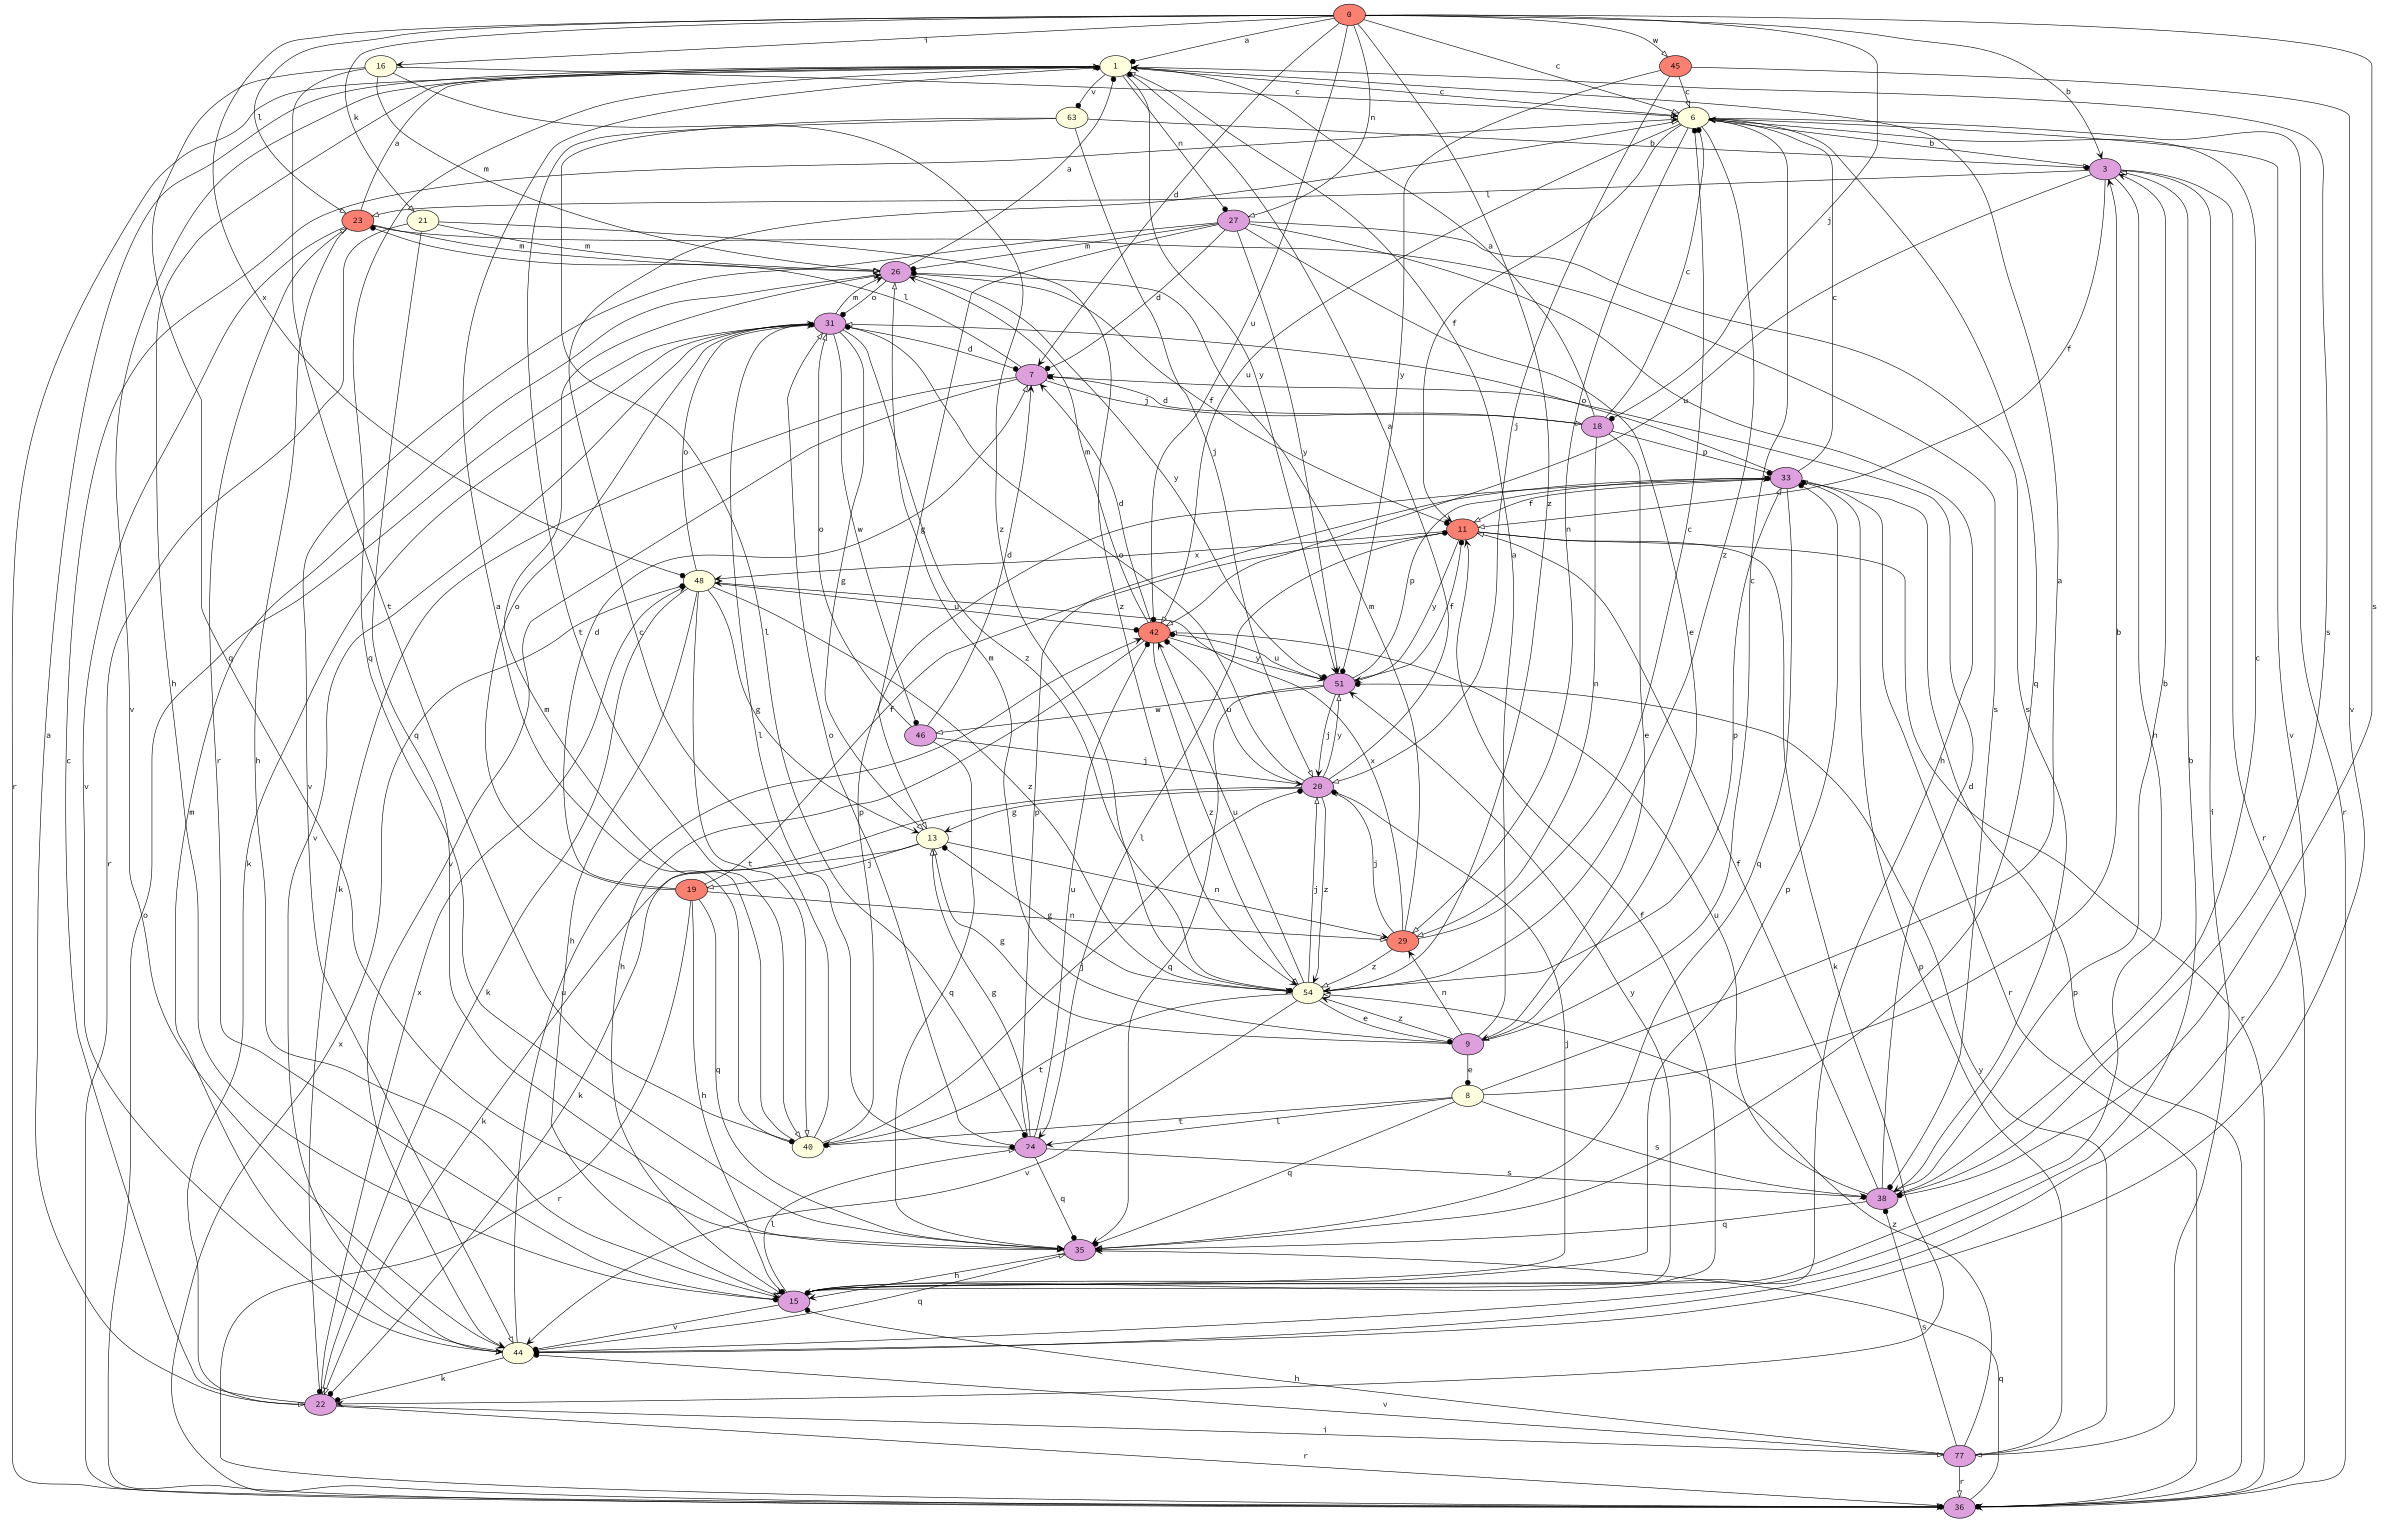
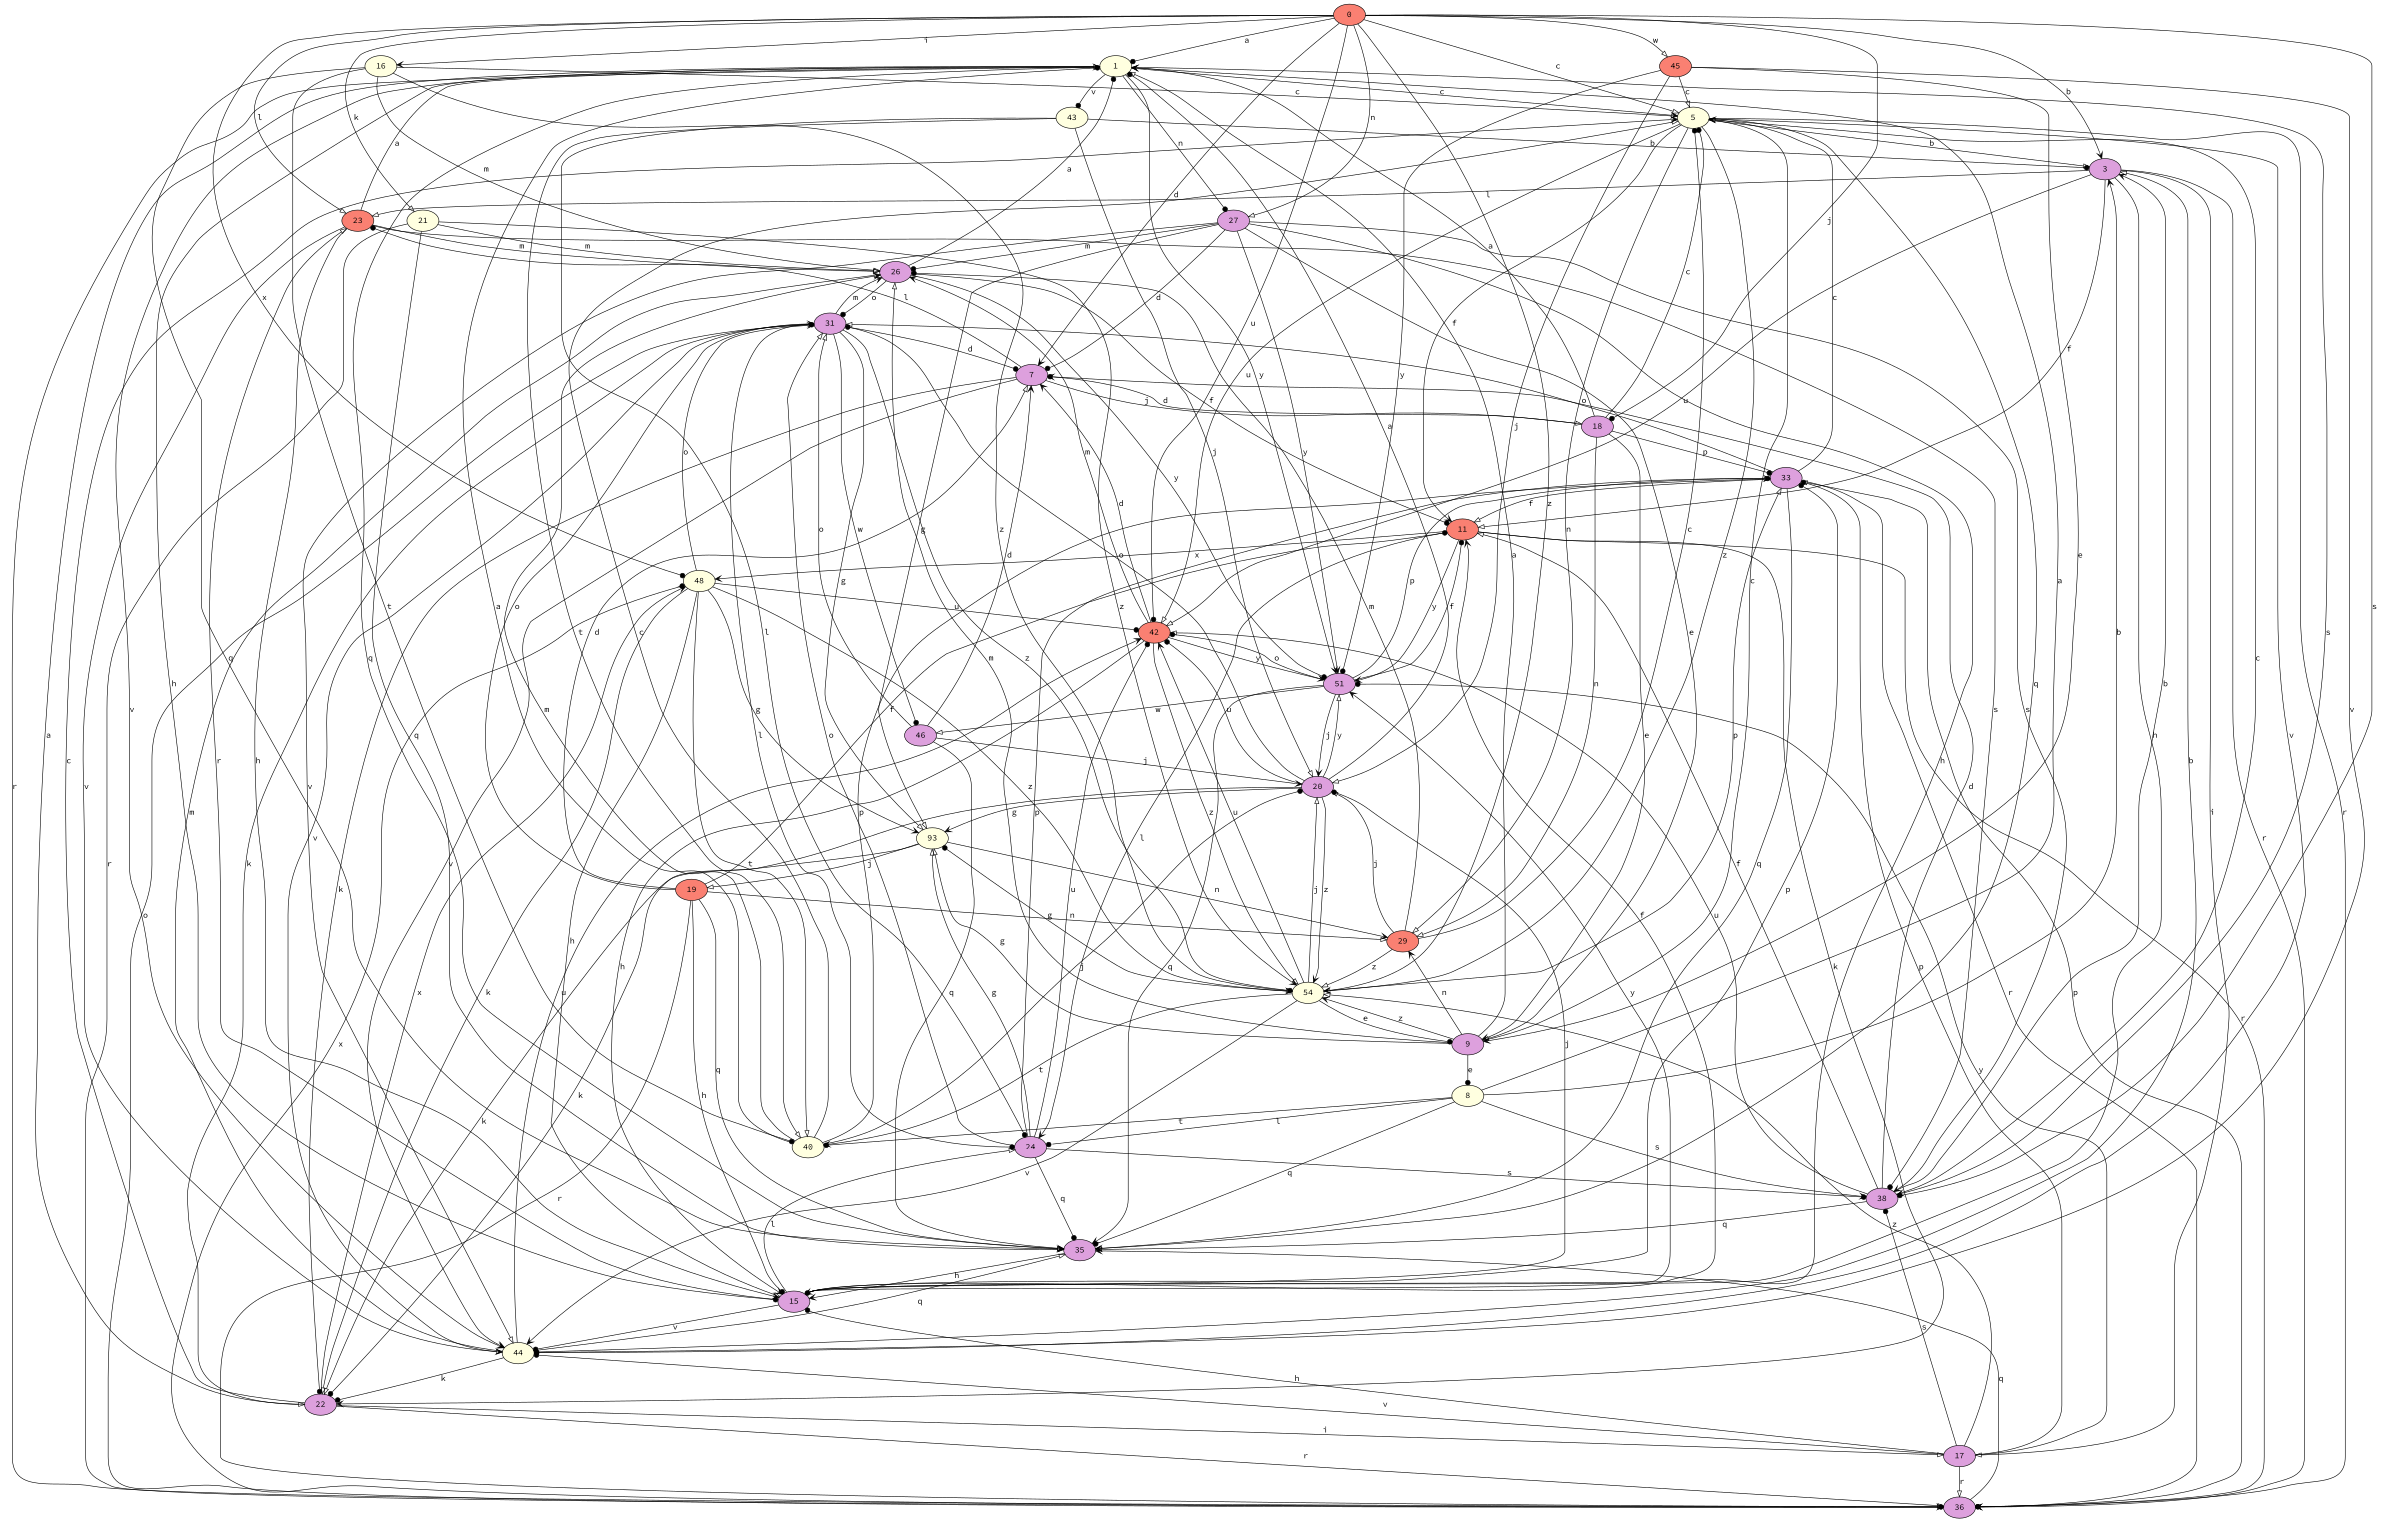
(1072, 118) -> (1072, 118)
(1693, 118) -> (1693, 118)
none -> (2077, 573)
(1157, 619) -> none
(1277, 658) -> (1277, 658)
(932, 838) -> (932, 838)
(1252, 1121) -> (1252, 1121)
(1959, 1456) -> (1959, 1456)
